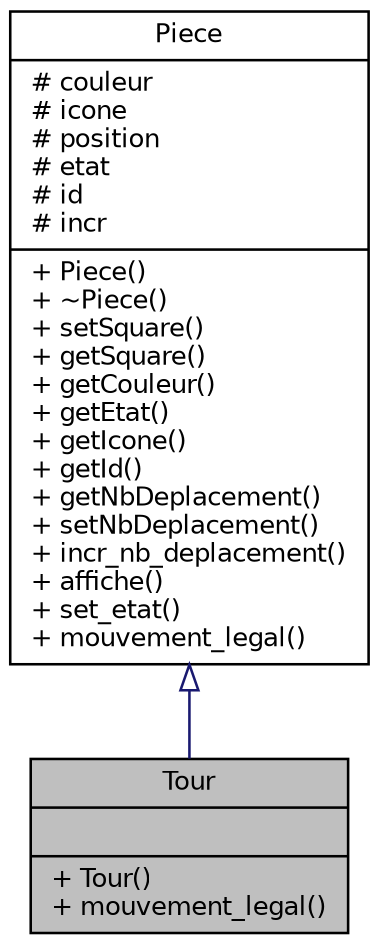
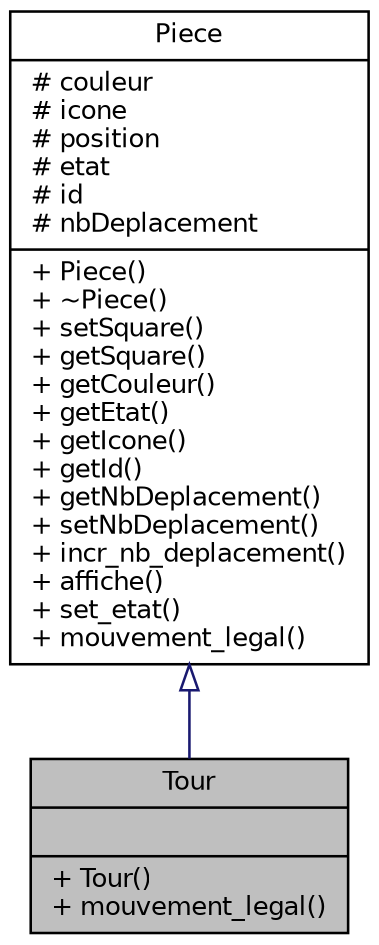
(69, 224) -> (145, 224)
